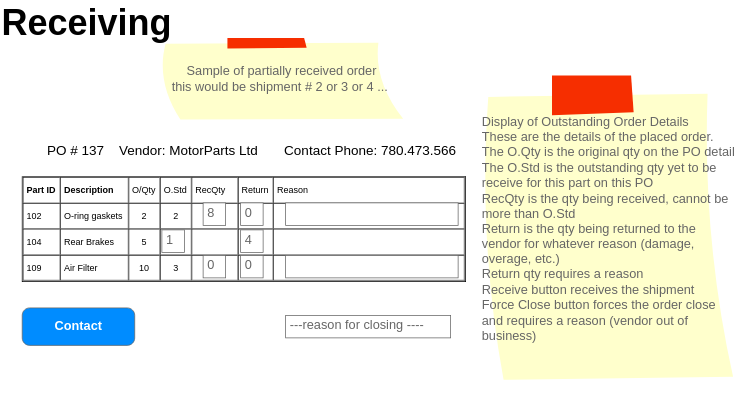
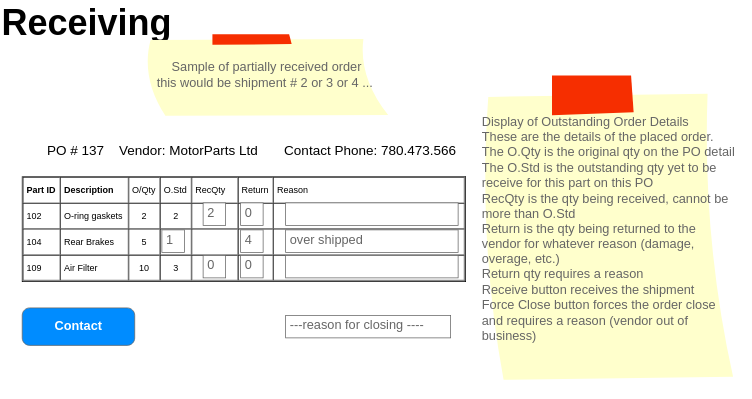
(282, 79) -> (267, 75)
(211, 213) -> (211, 213)
none -> (372, 241)
